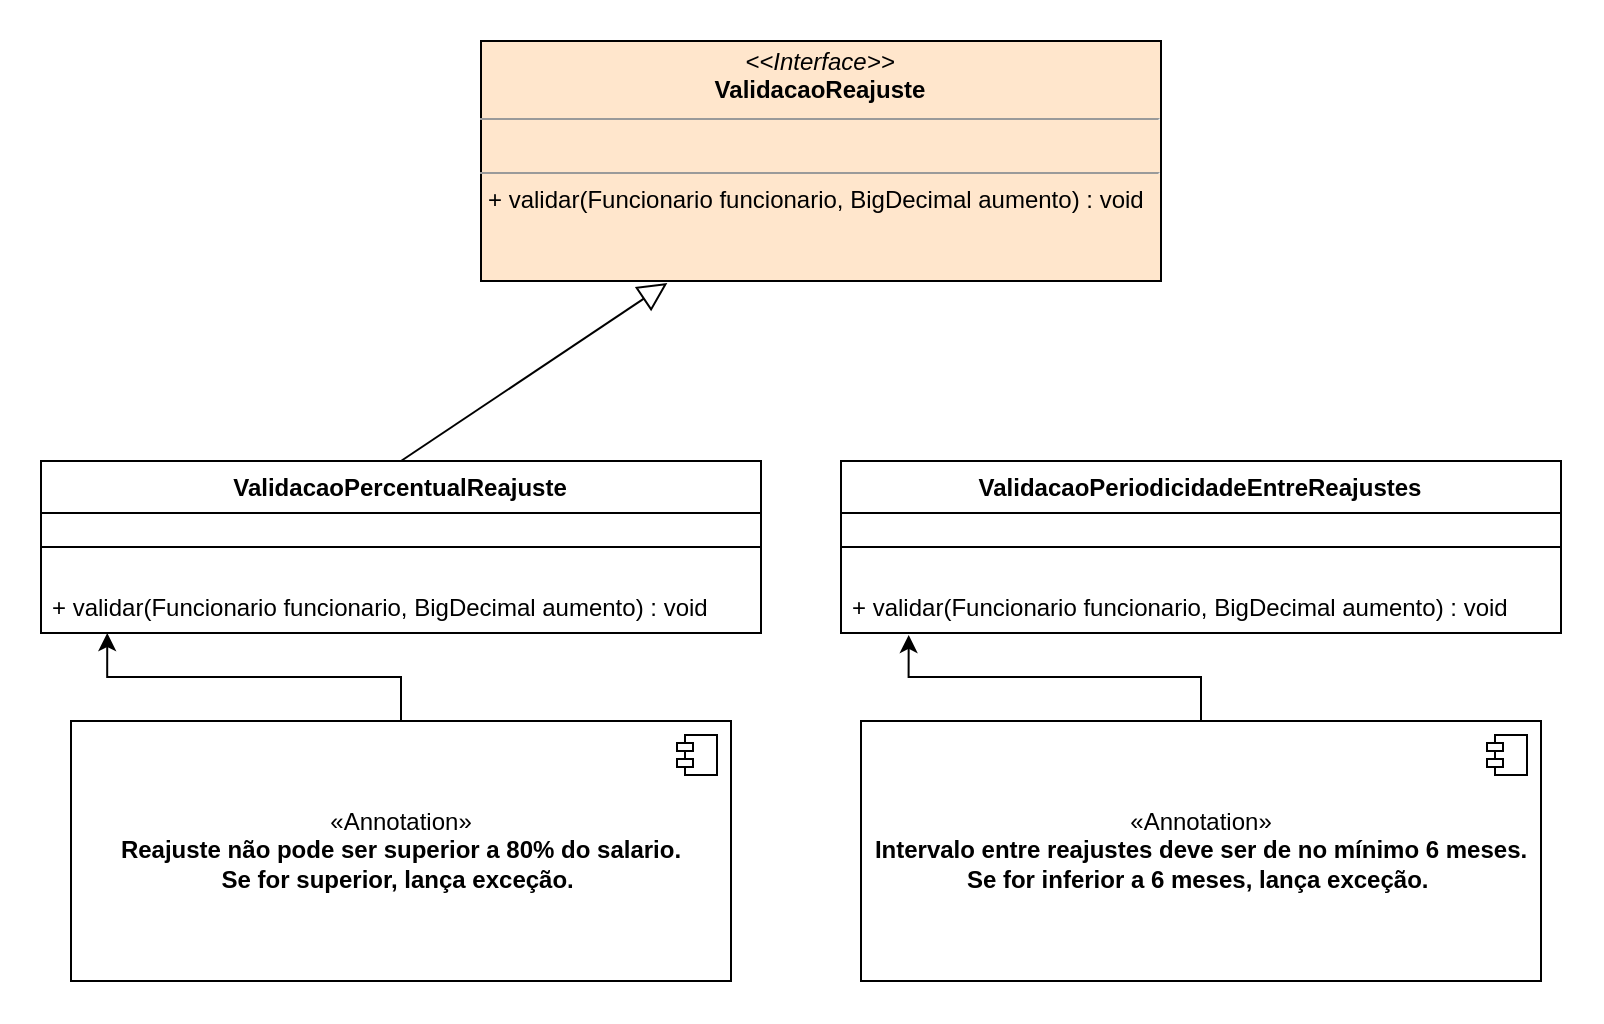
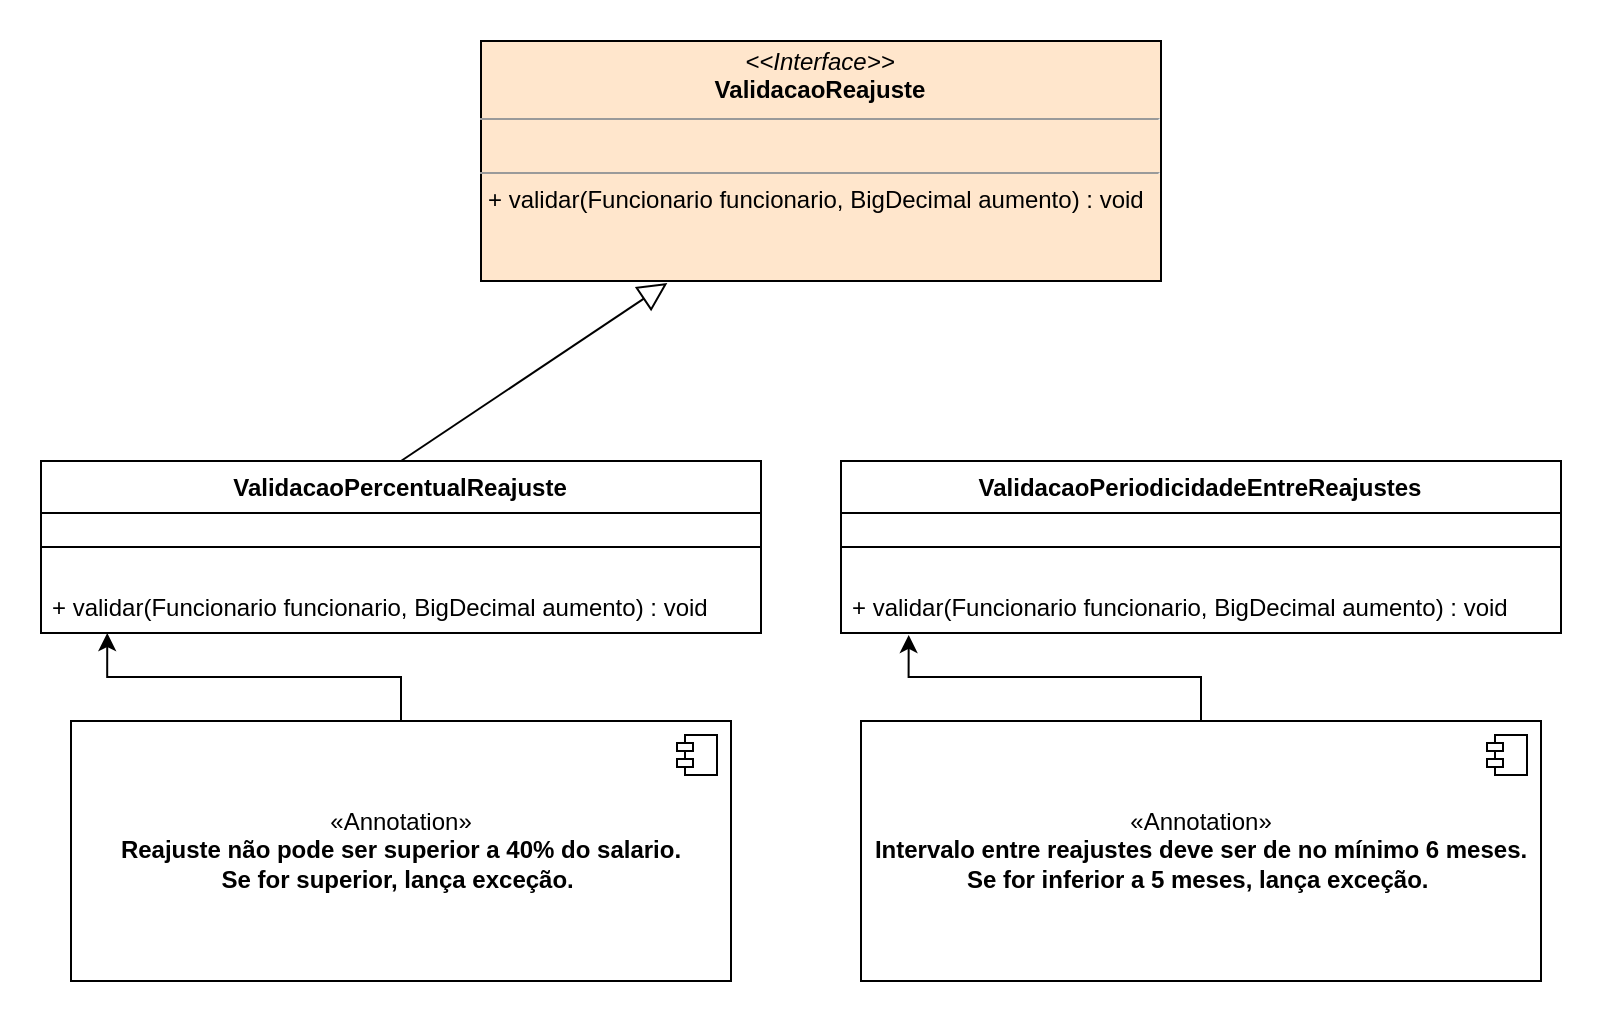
(402, 851) -> (402, 851)
(1202, 851) -> (1202, 851)
